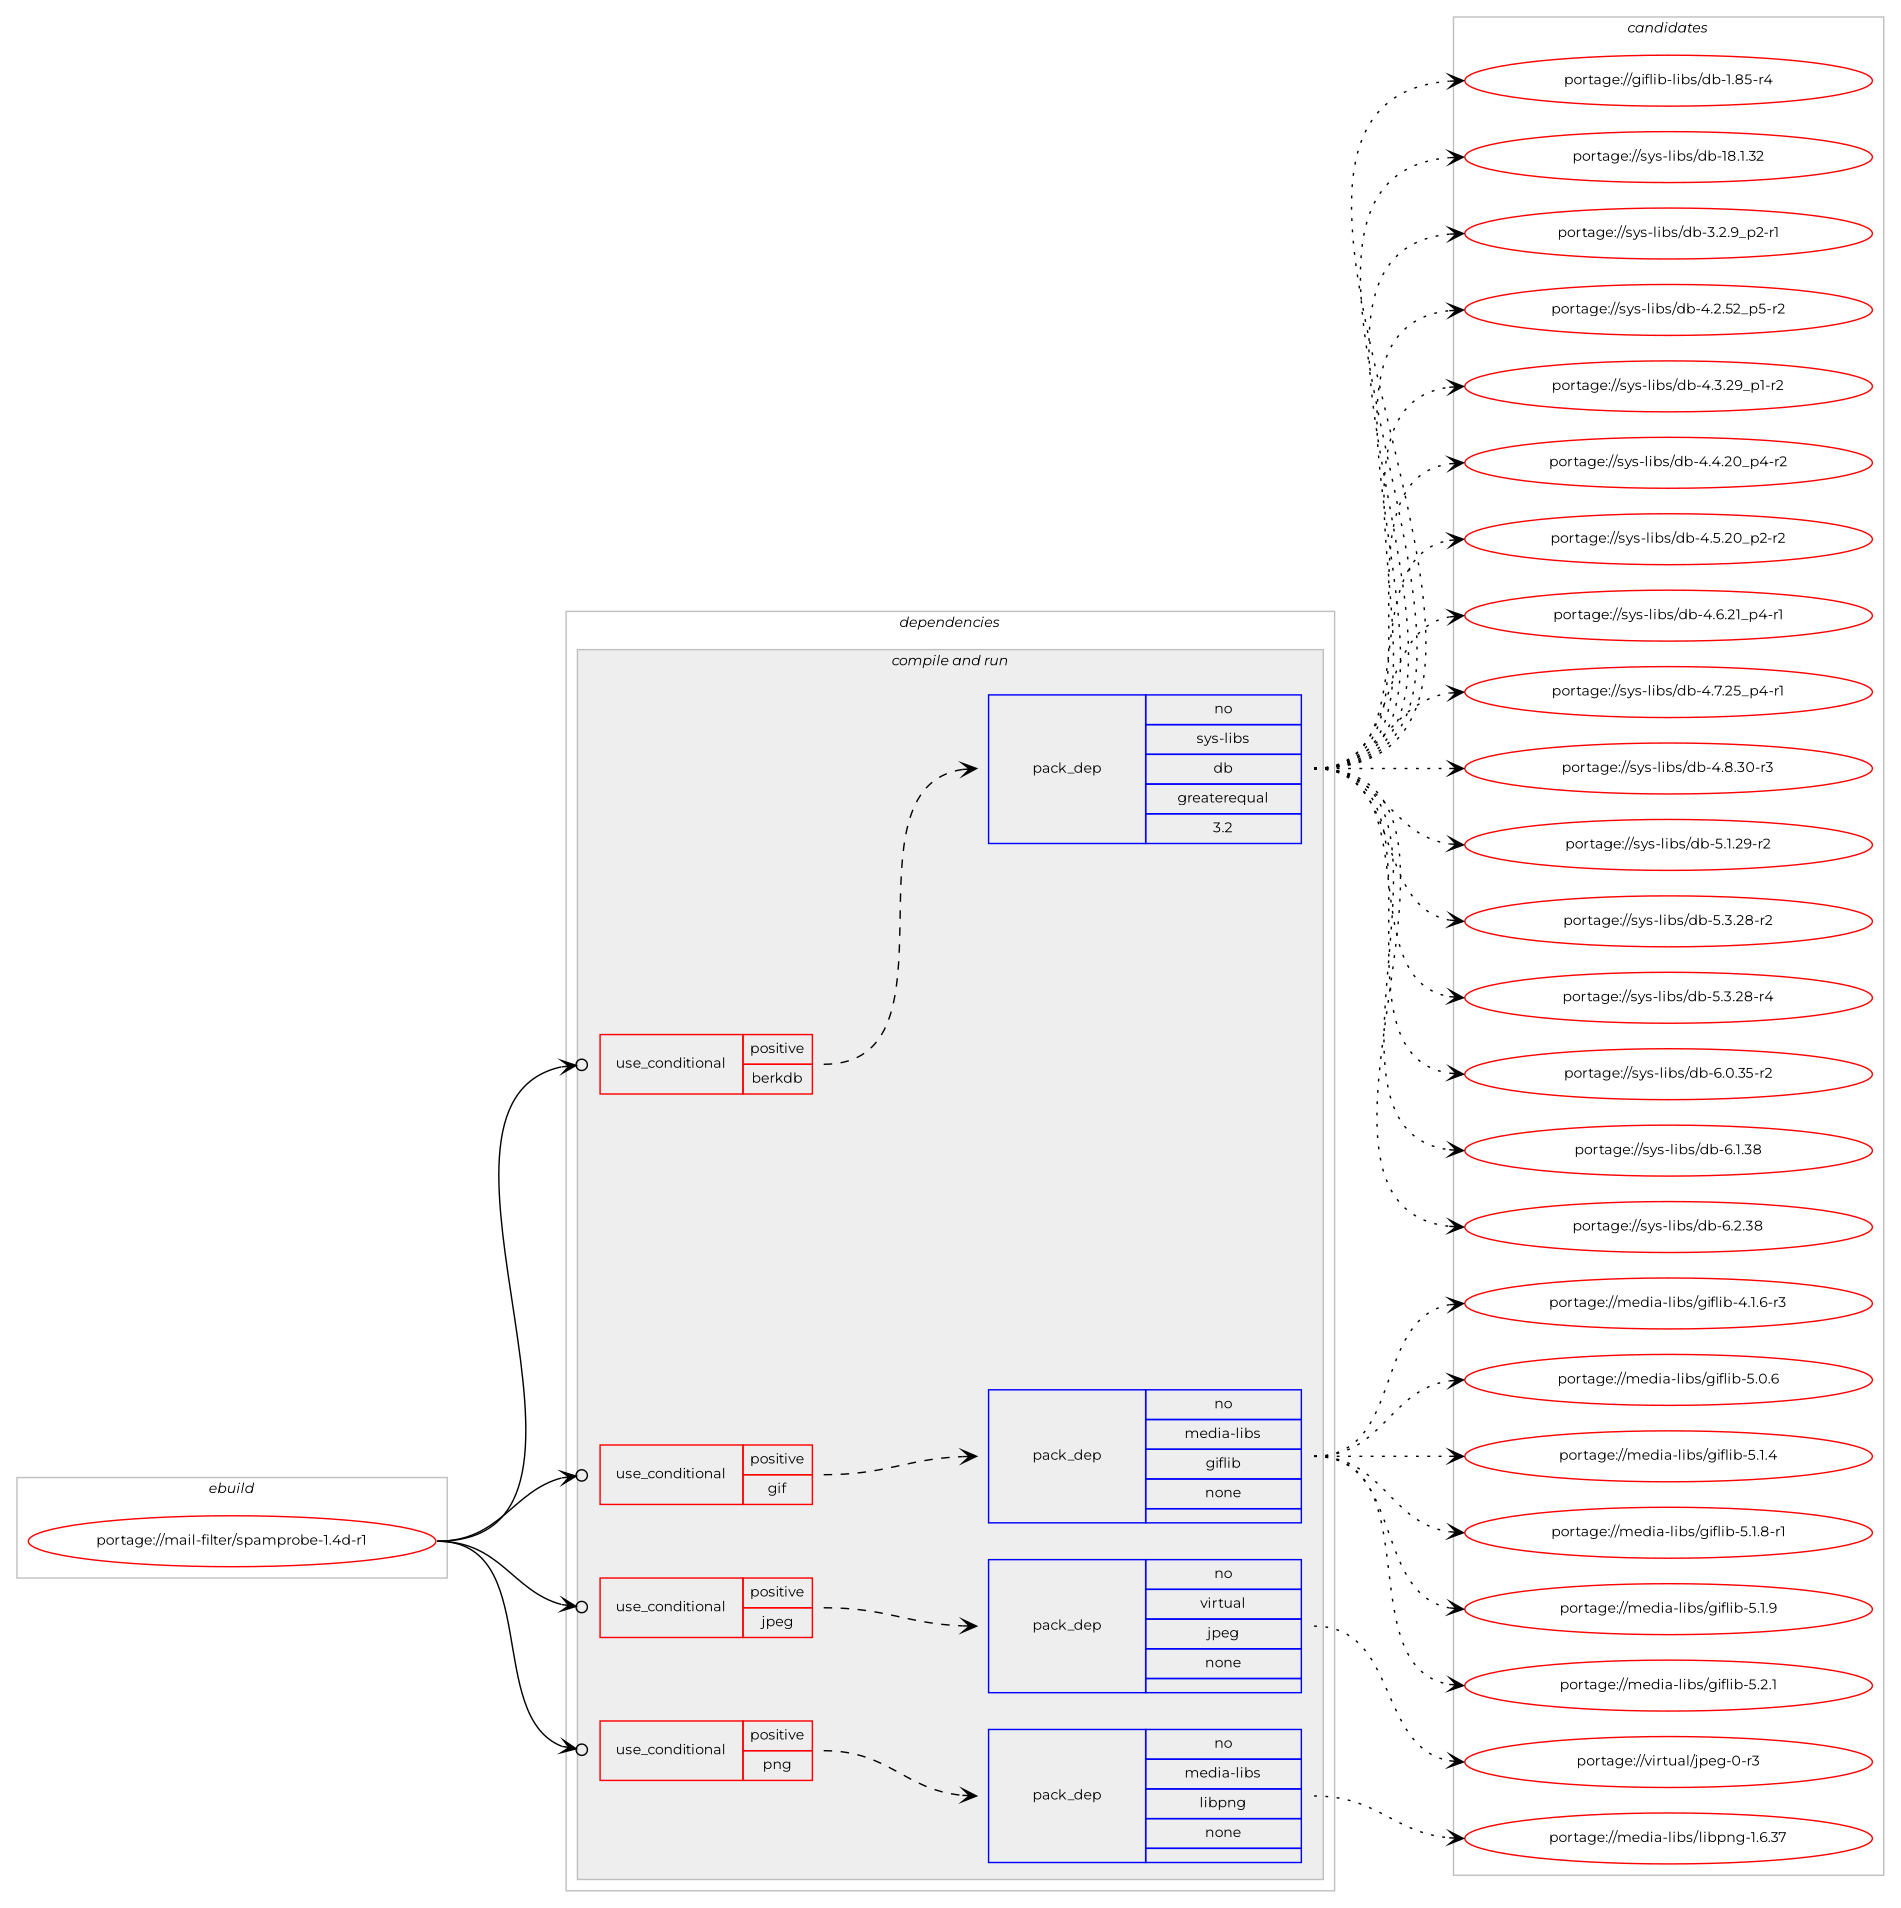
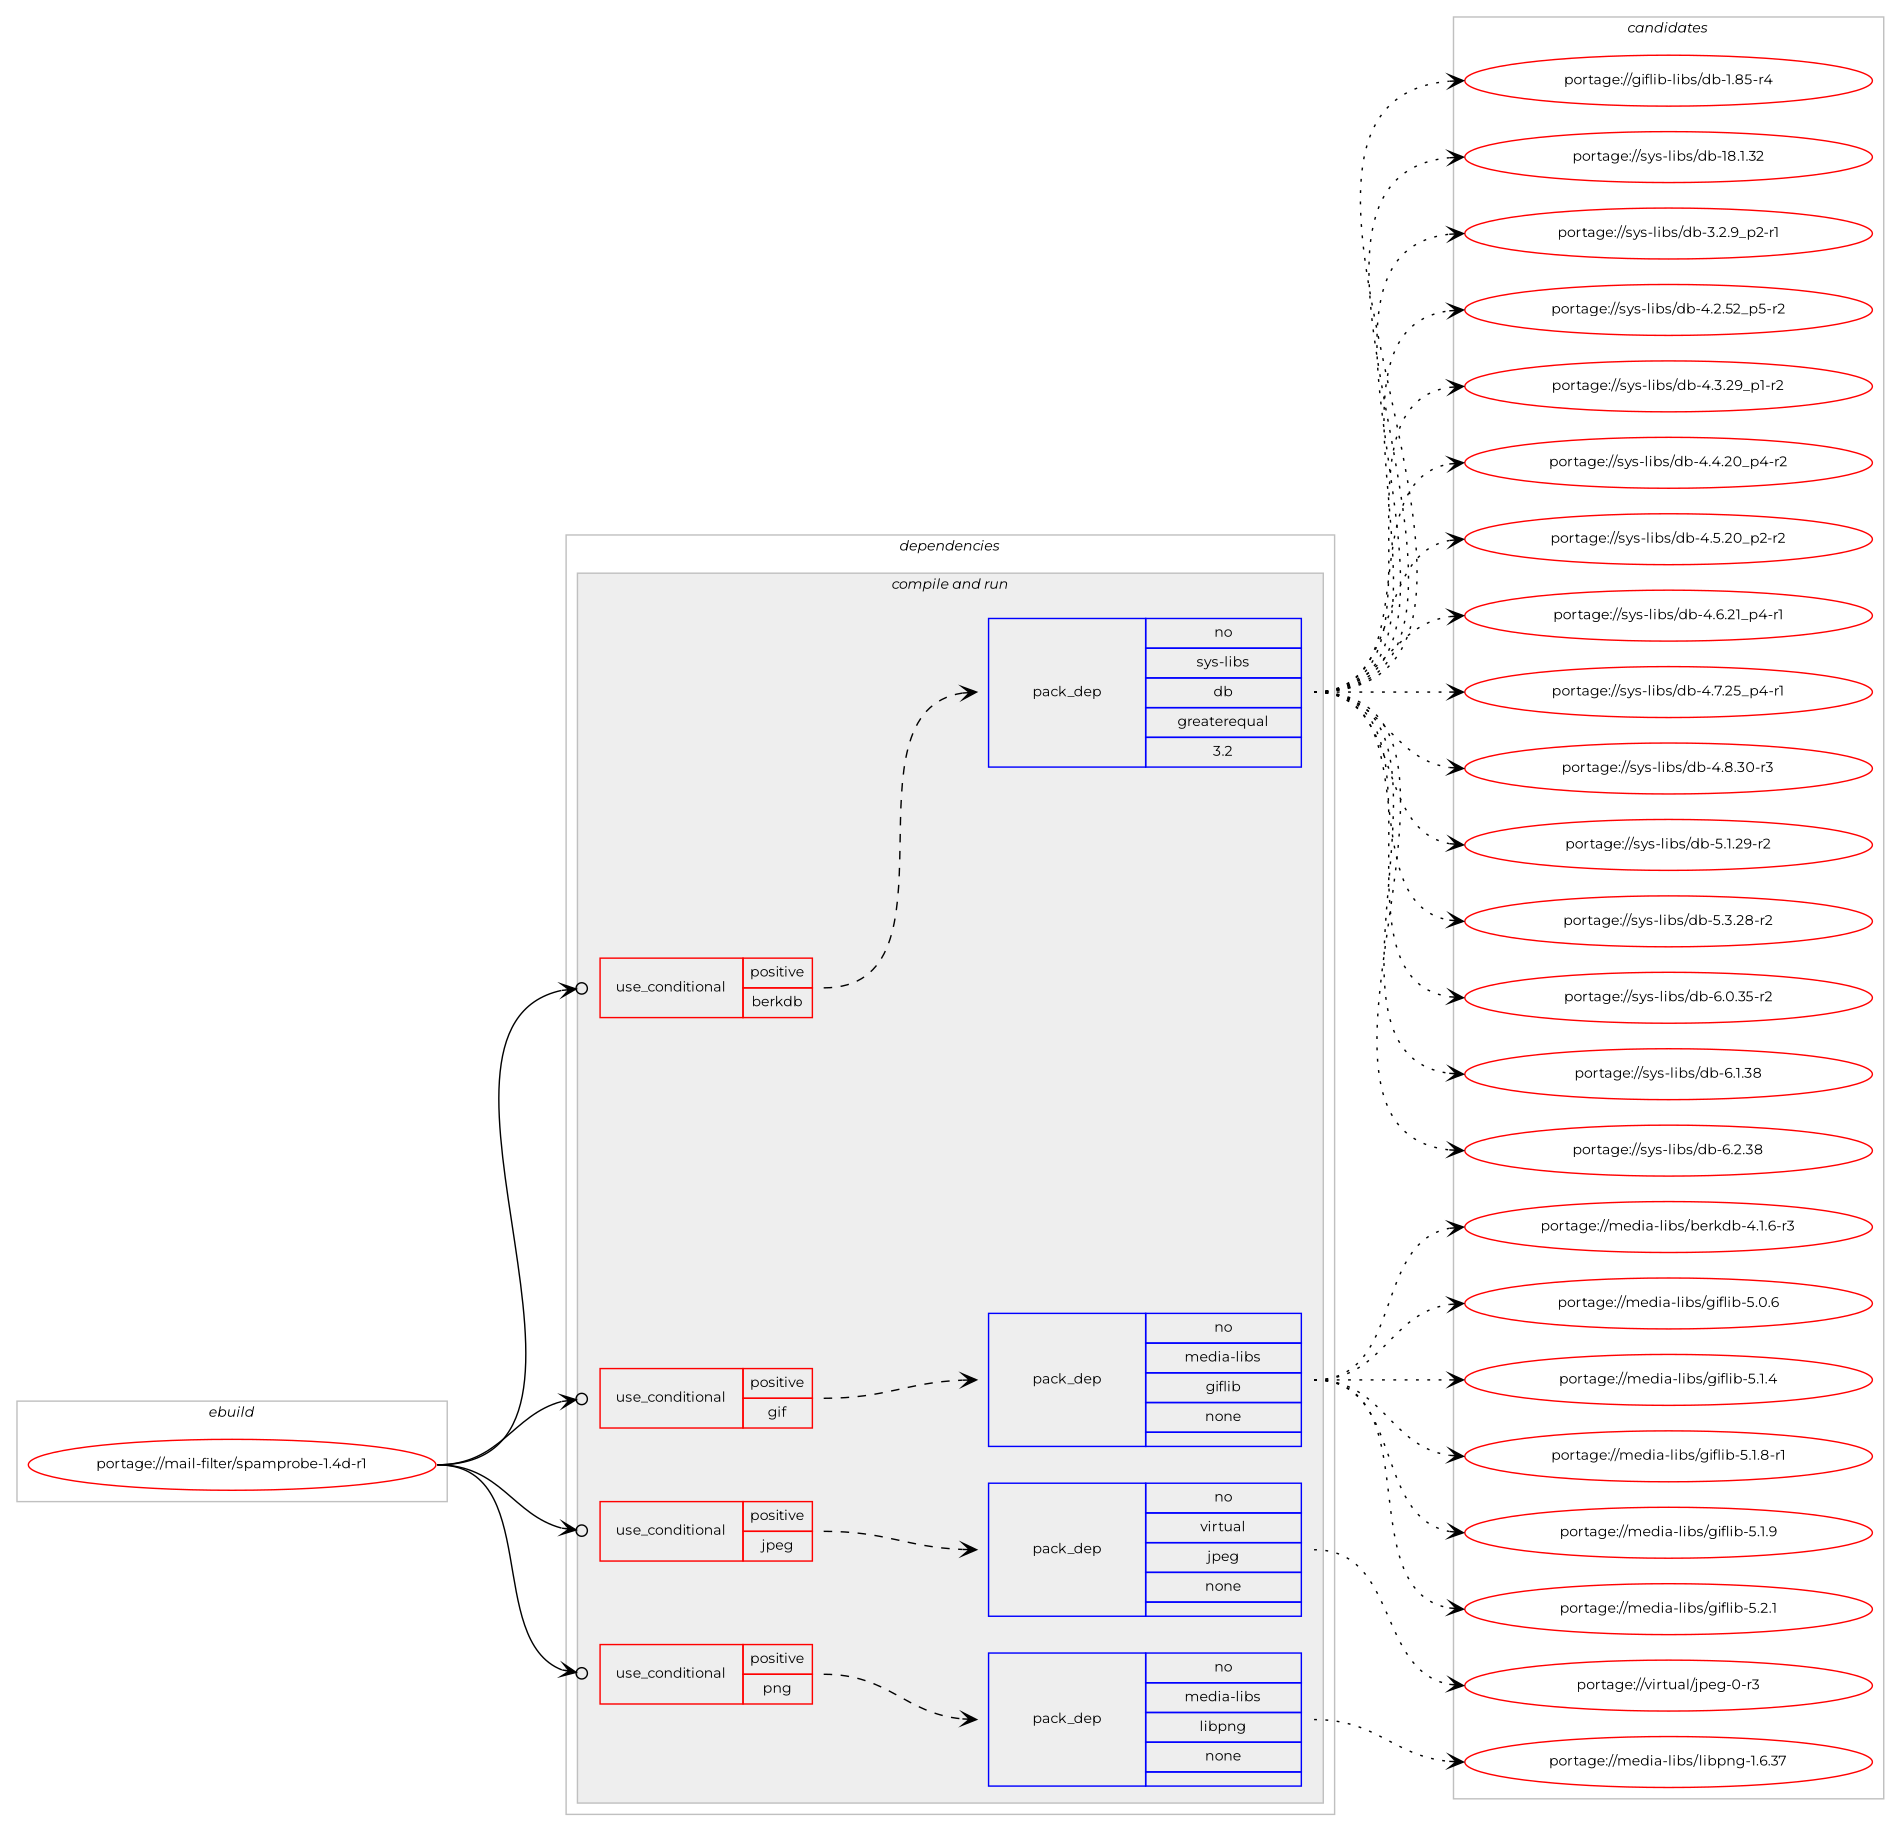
(1669, 998) -> none
(1669, 1303) -> (1669, 1227)
